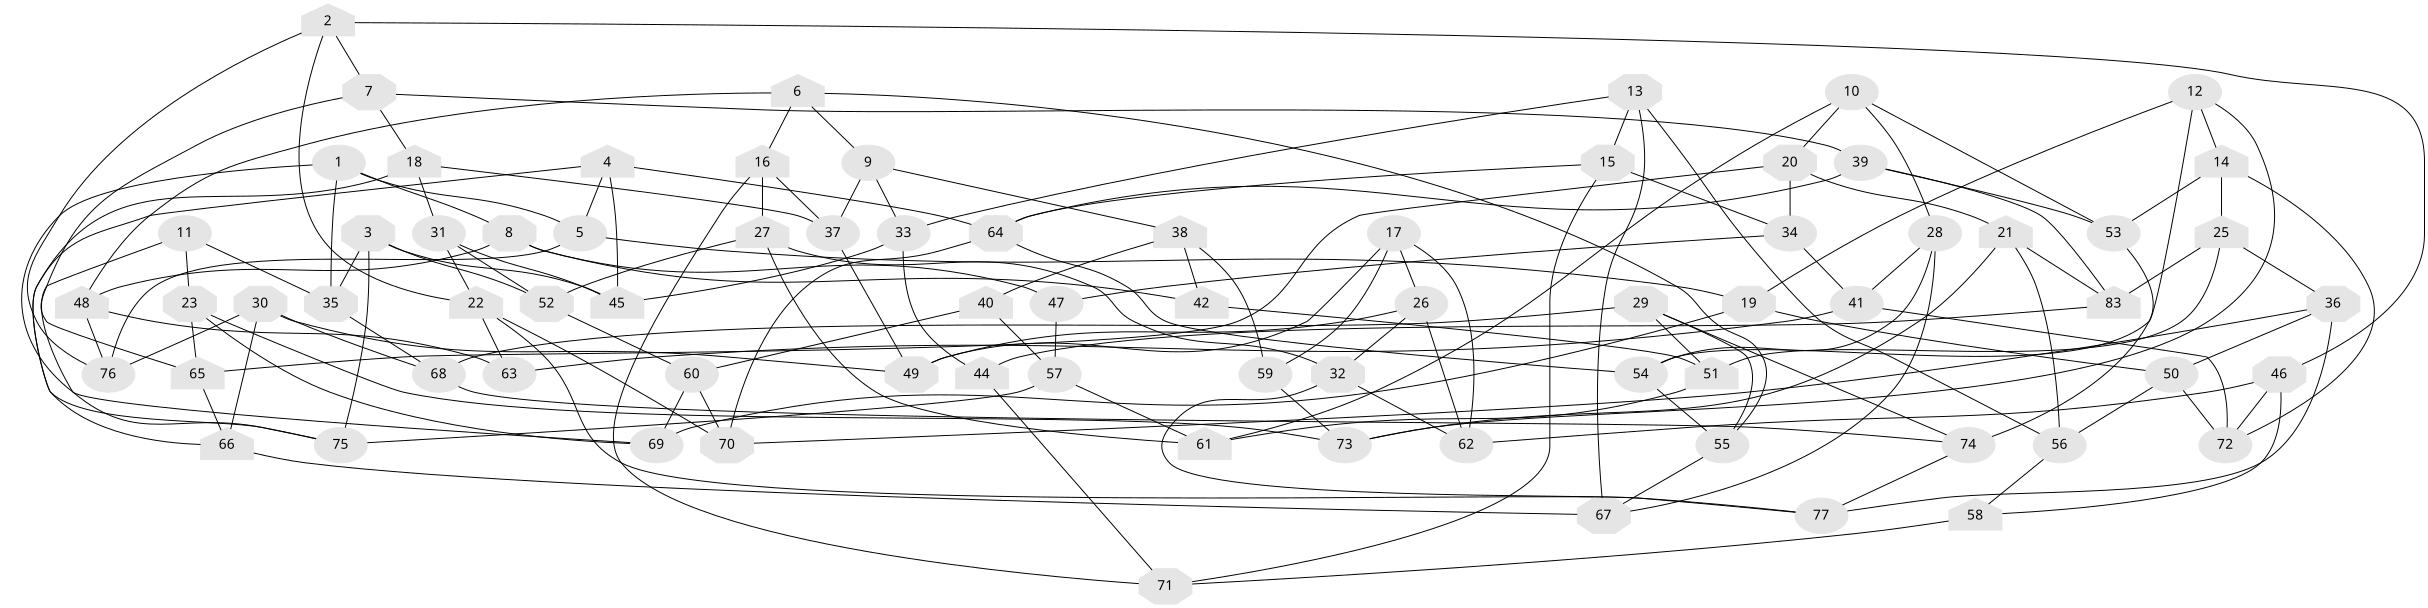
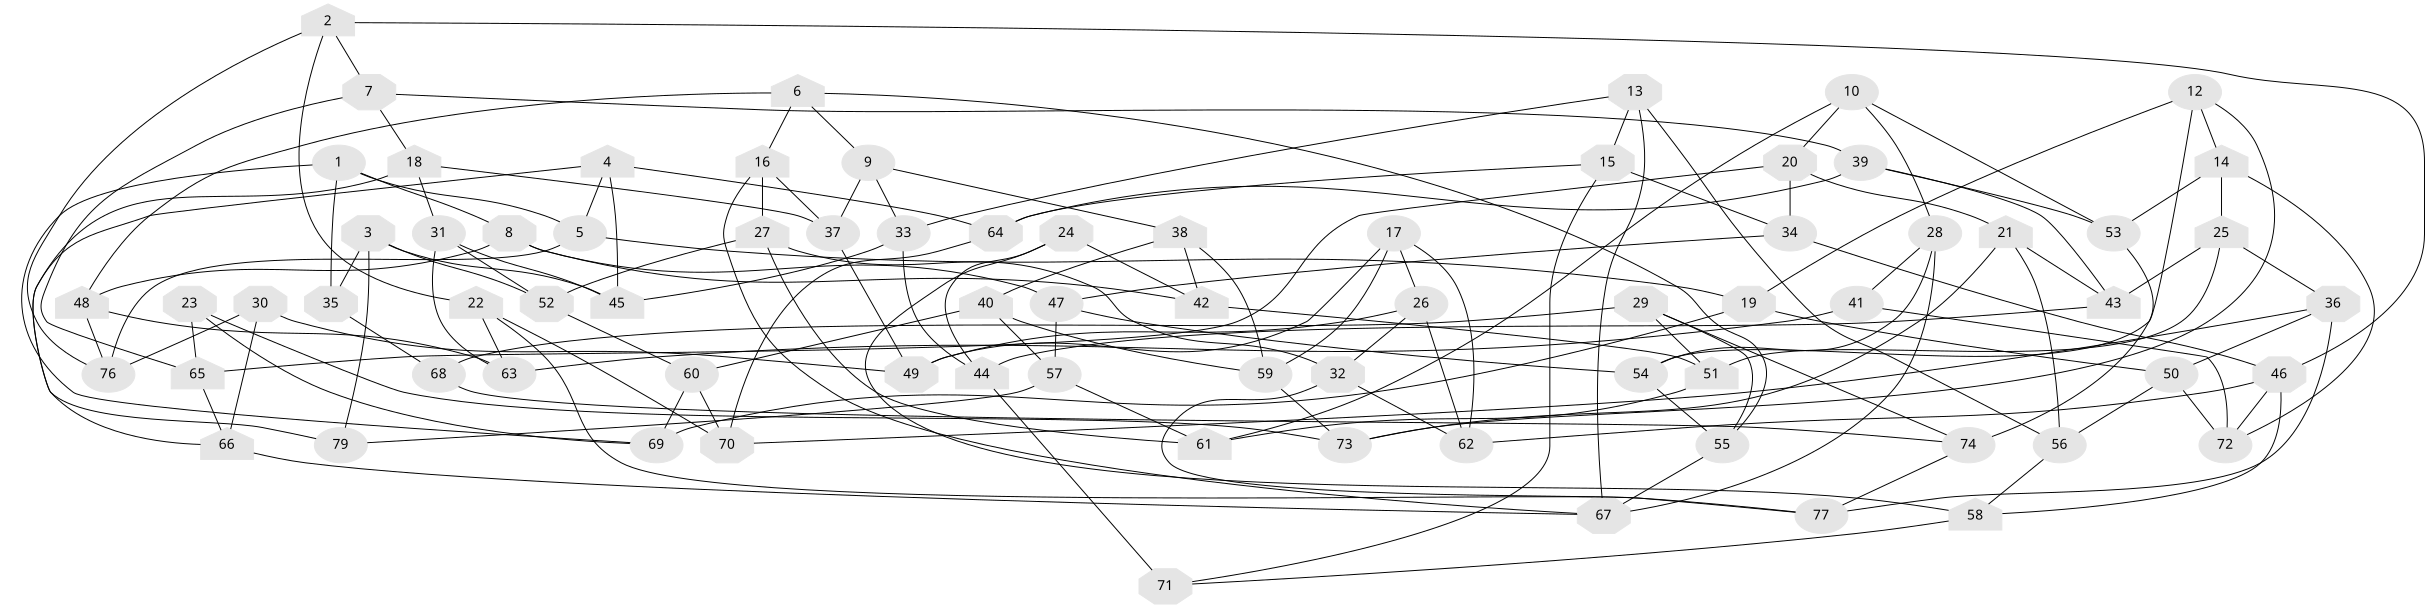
(185, 233) -> none
none -> (1066, 233)
(1823, 269) -> (2022, 306)
(462, 277) -> (439, 318)
(2114, 304) -> (2114, 304)
(348, 342) -> none
(1304, 344) -> (1294, 343)
none -> (1165, 358)
(341, 445) -> (341, 445)
(714, 515) -> (826, 388)
